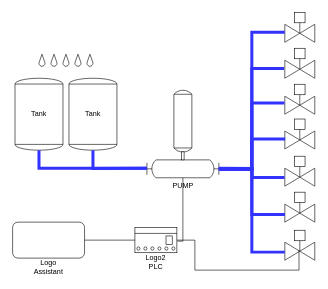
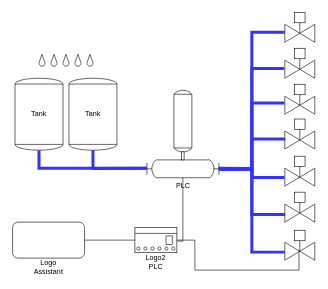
(183, 186) -> (183, 186)
